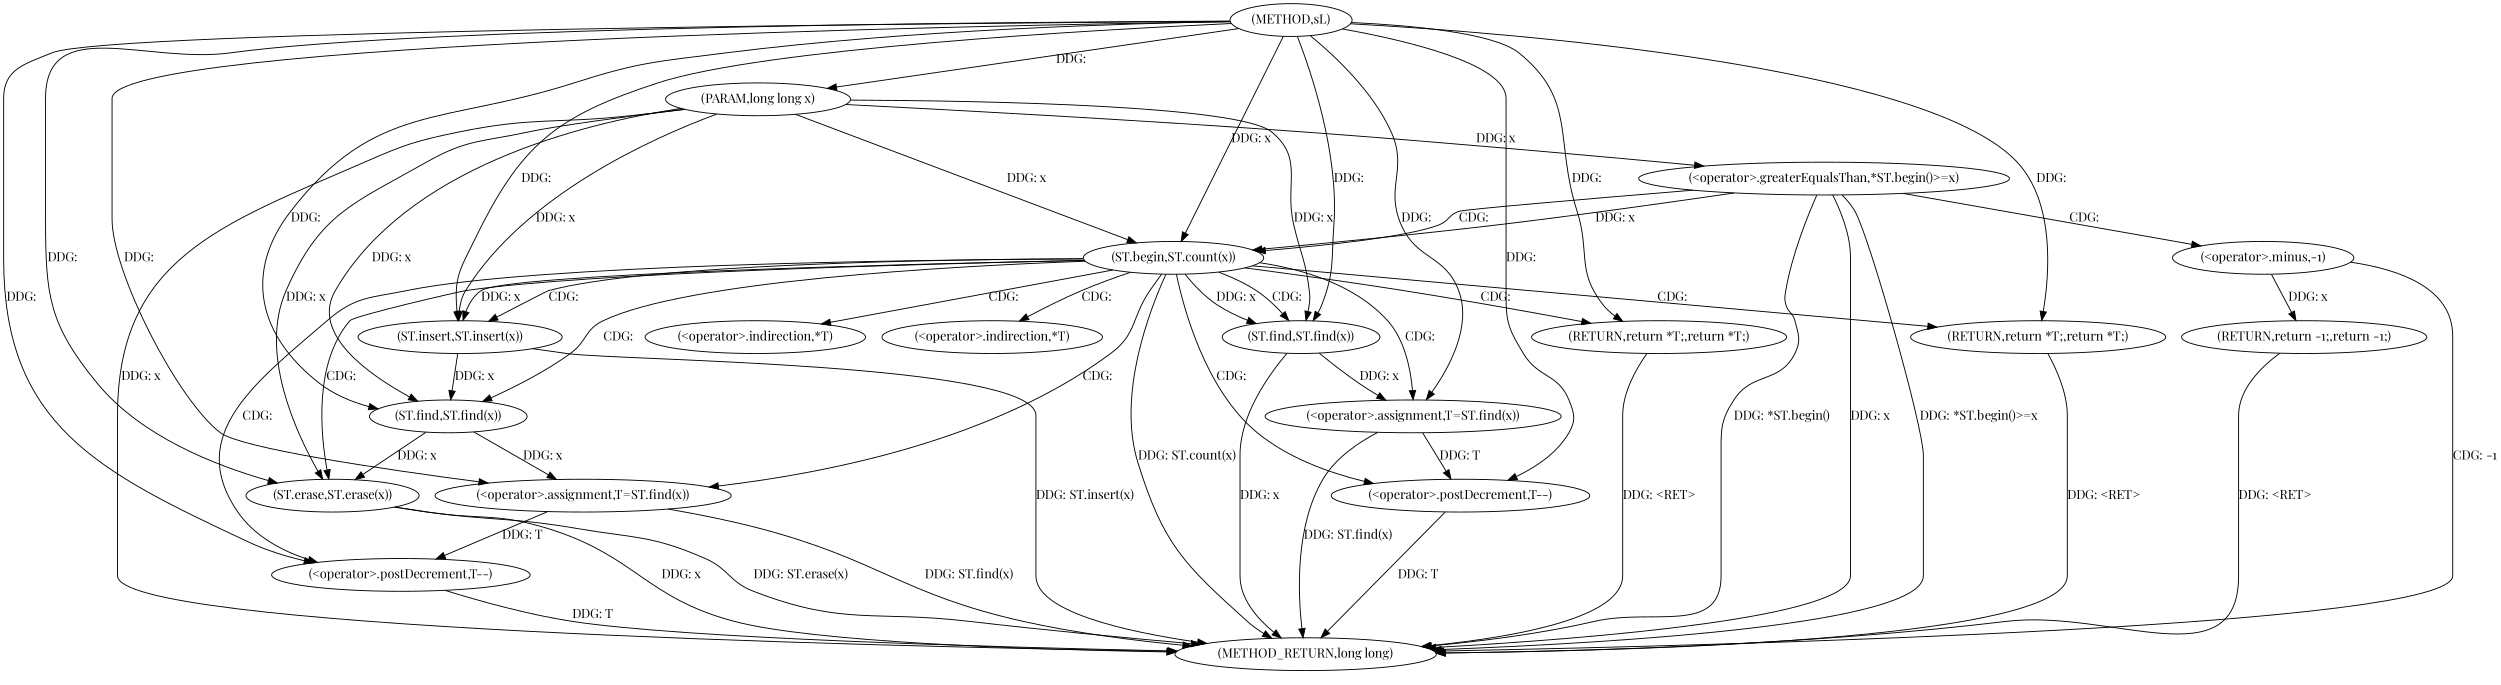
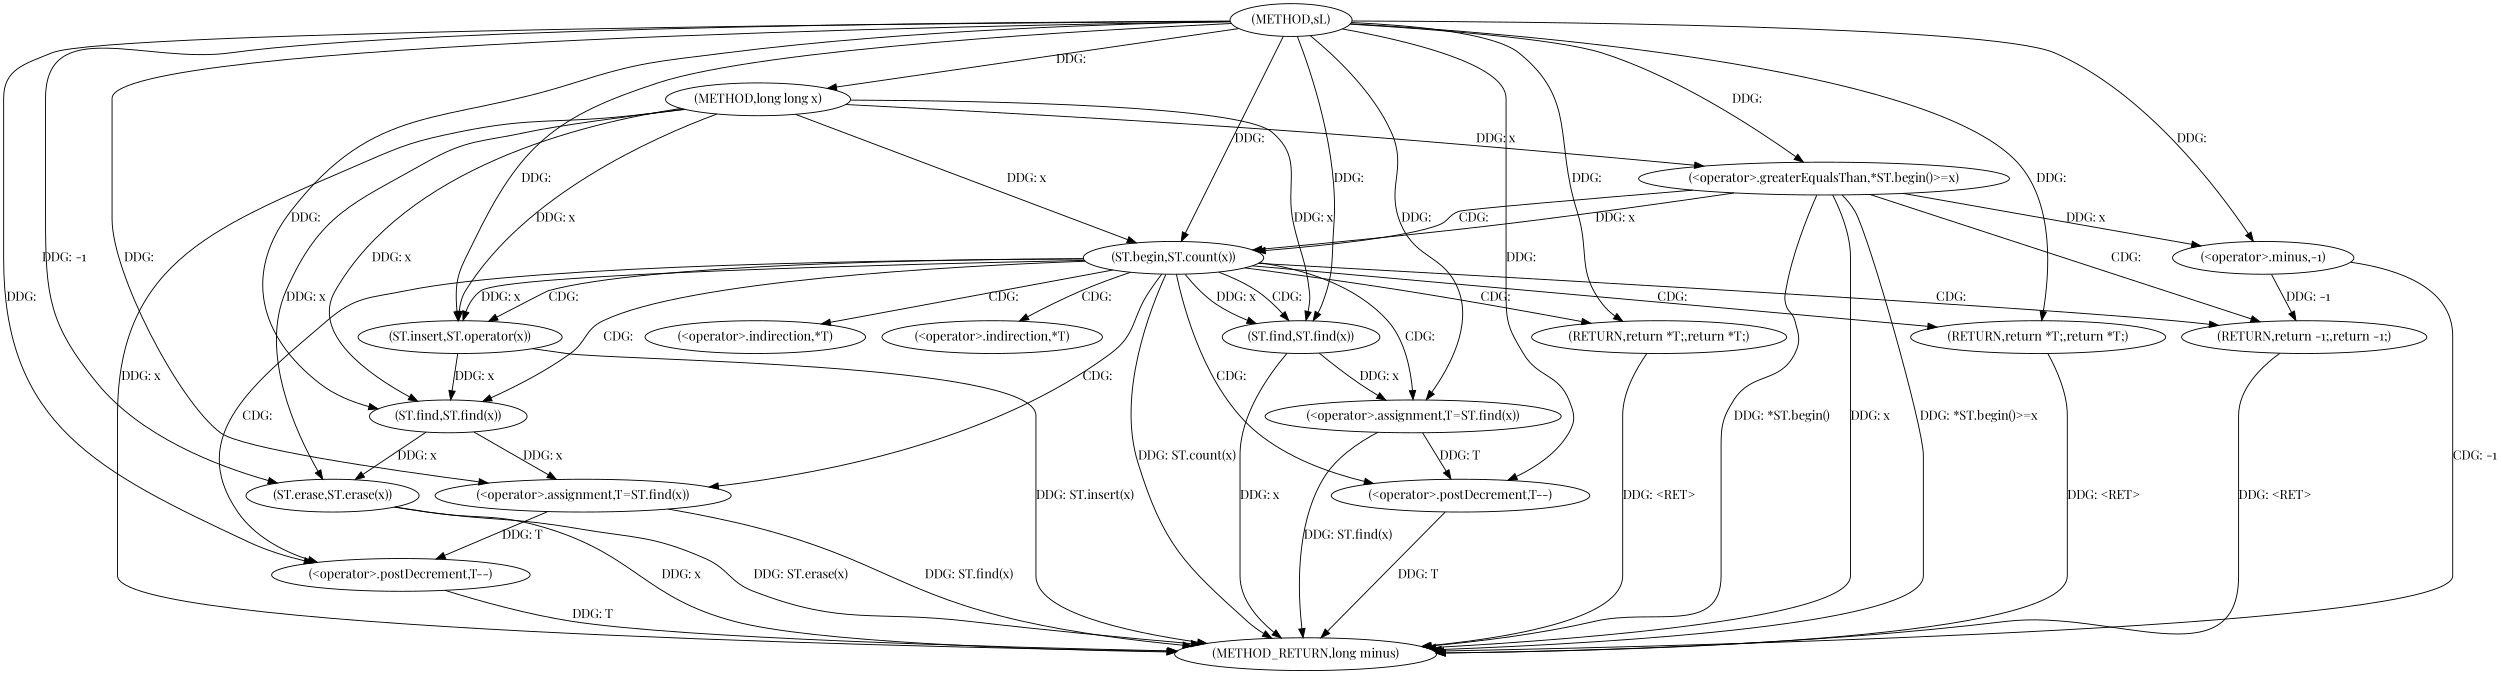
none -> (1838, 30)
none -> (1597, 52)
(758, 99) -> (758, 99)
(1251, 139) -> (1251, 139)
(2086, 218) -> (2086, 218)
none -> (2061, 257)
(64, 258) -> (64, 258)
(437, 297) -> (1734, 291)
(2308, 297) -> (2308, 297)
(460, 337) -> (460, 337)
(1306, 654) -> (1306, 654)
